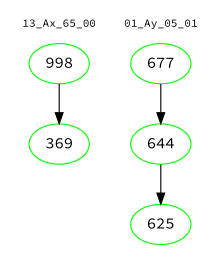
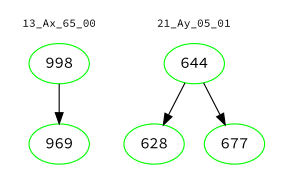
(161, 24) -> (194, 24)
(161, 98) -> (212, 99)
(59, 144) -> (59, 144)
(161, 224) -> (154, 144)
